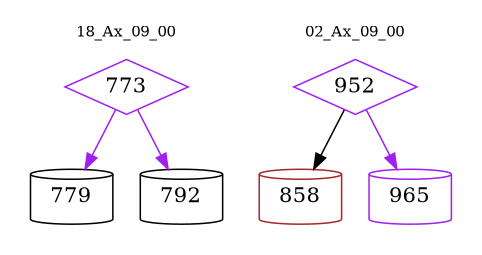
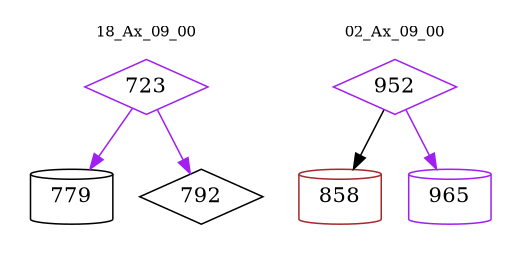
(127, 87) -> (146, 87)
(181, 197) -> (201, 197)
